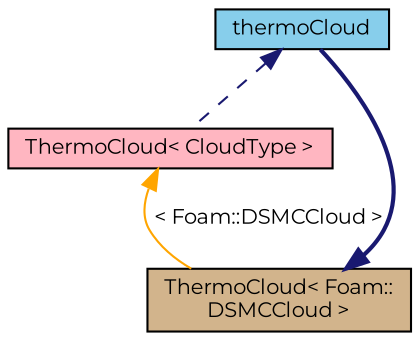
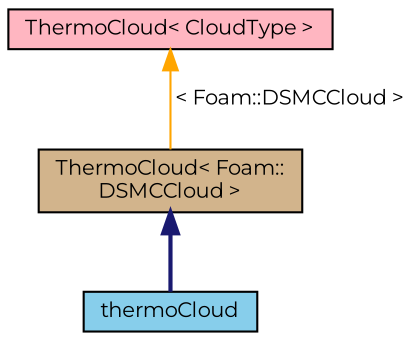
(228, 96) -> none
